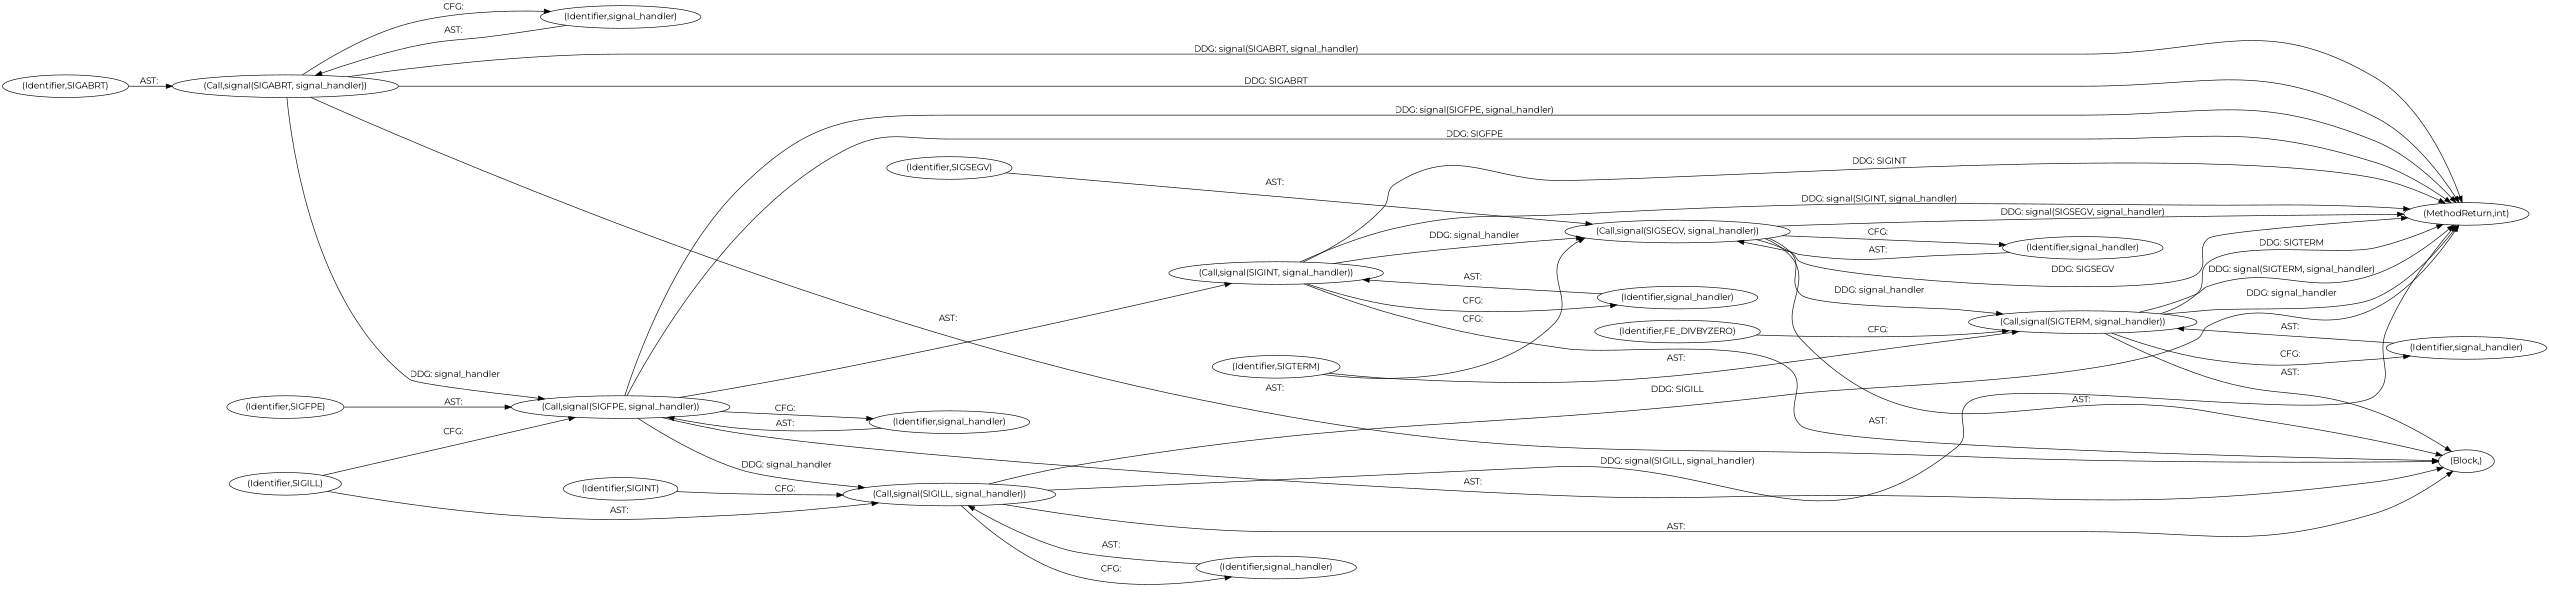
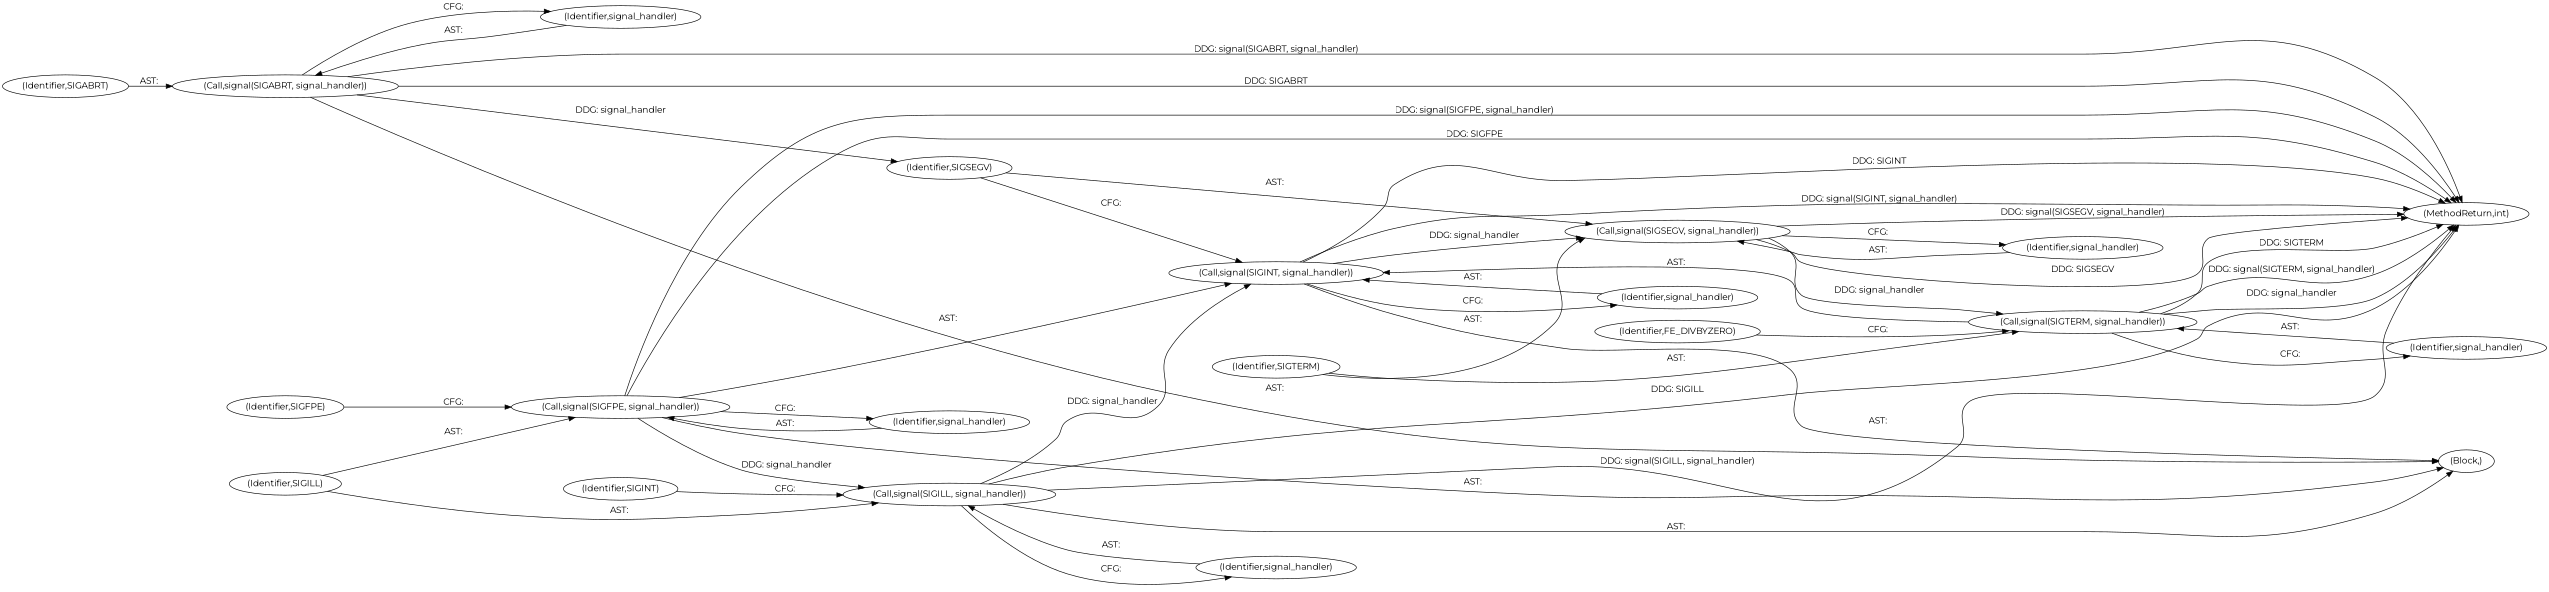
none -> (1108, 219)
(350, 309) -> (624, 128)
(1474, 319) -> (1474, 319)
(2276, 392) -> (1690, 268)
(455, 402) -> (455, 402)
(2050, 408) -> none
none -> (1138, 417)
(455, 432) -> (455, 432)
